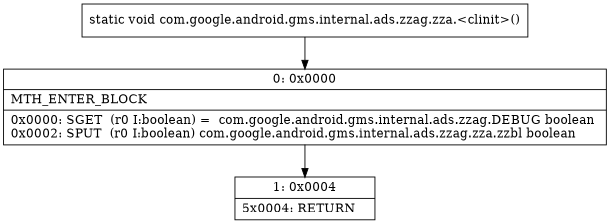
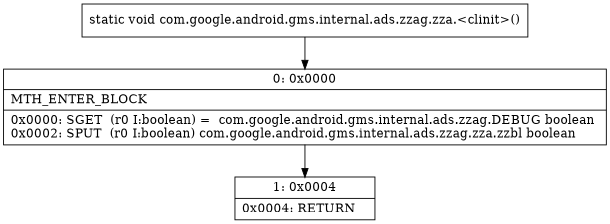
(305, 209) -> (305, 209)
